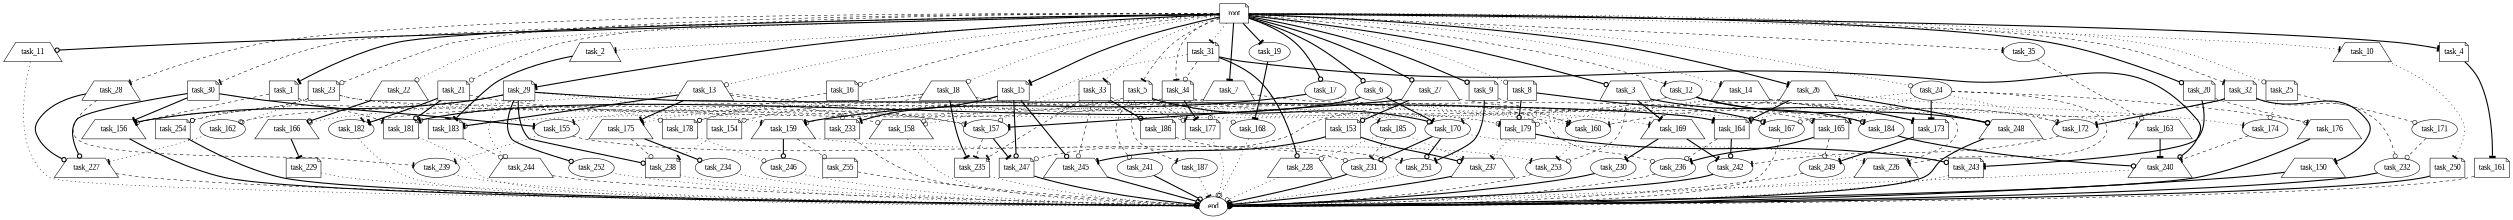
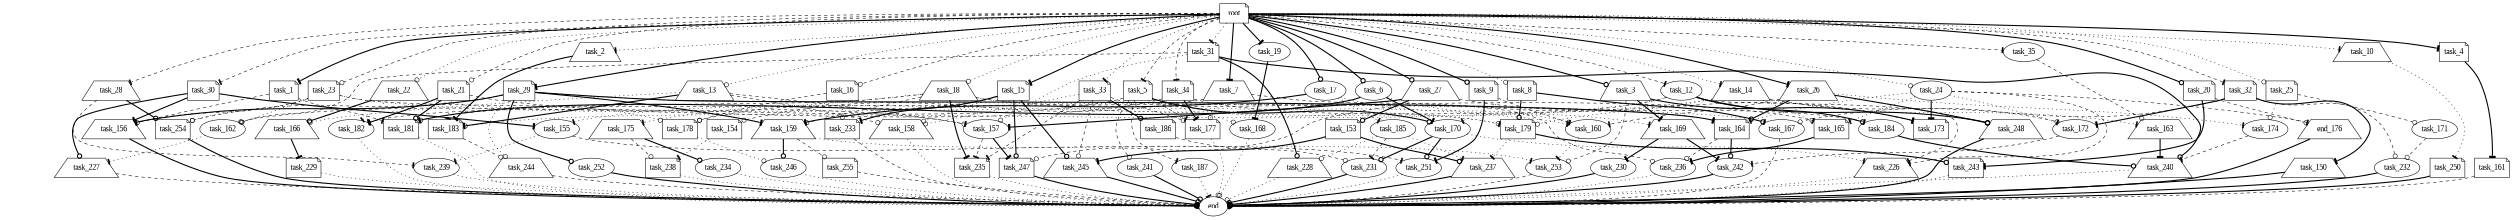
(33, 52) -> none
(1192, 70) -> (710, 63)
(648, 105) -> (648, 105)
(663, 110) -> none
(40, 118) -> (140, 109)
(2330, 129) -> (2330, 129)
(565, 147) -> none
(1822, 168) -> none
(902, 198) -> (902, 198)
(1444, 199) -> (1444, 199)
